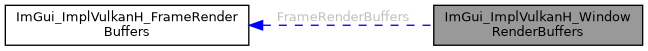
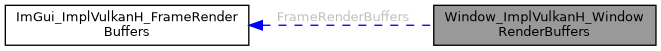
(538, 25) -> (545, 25)
